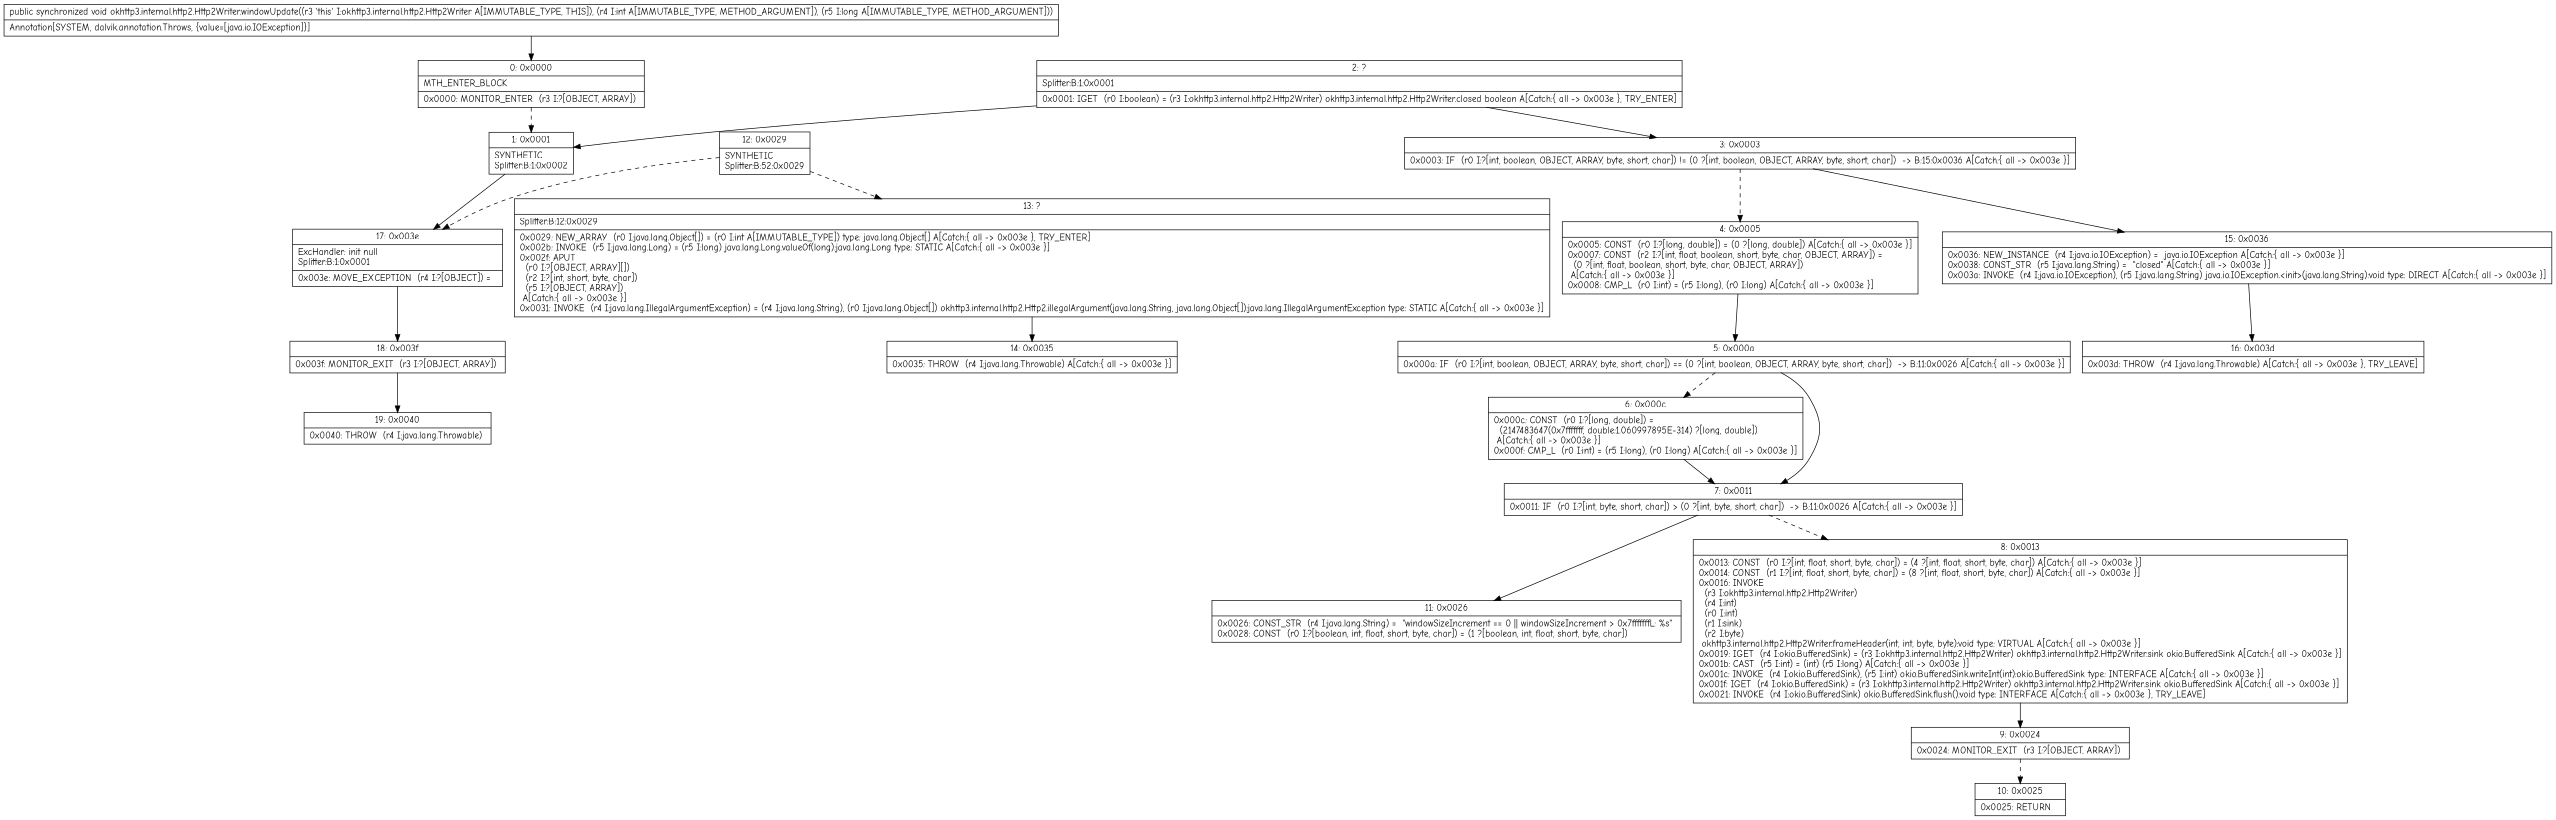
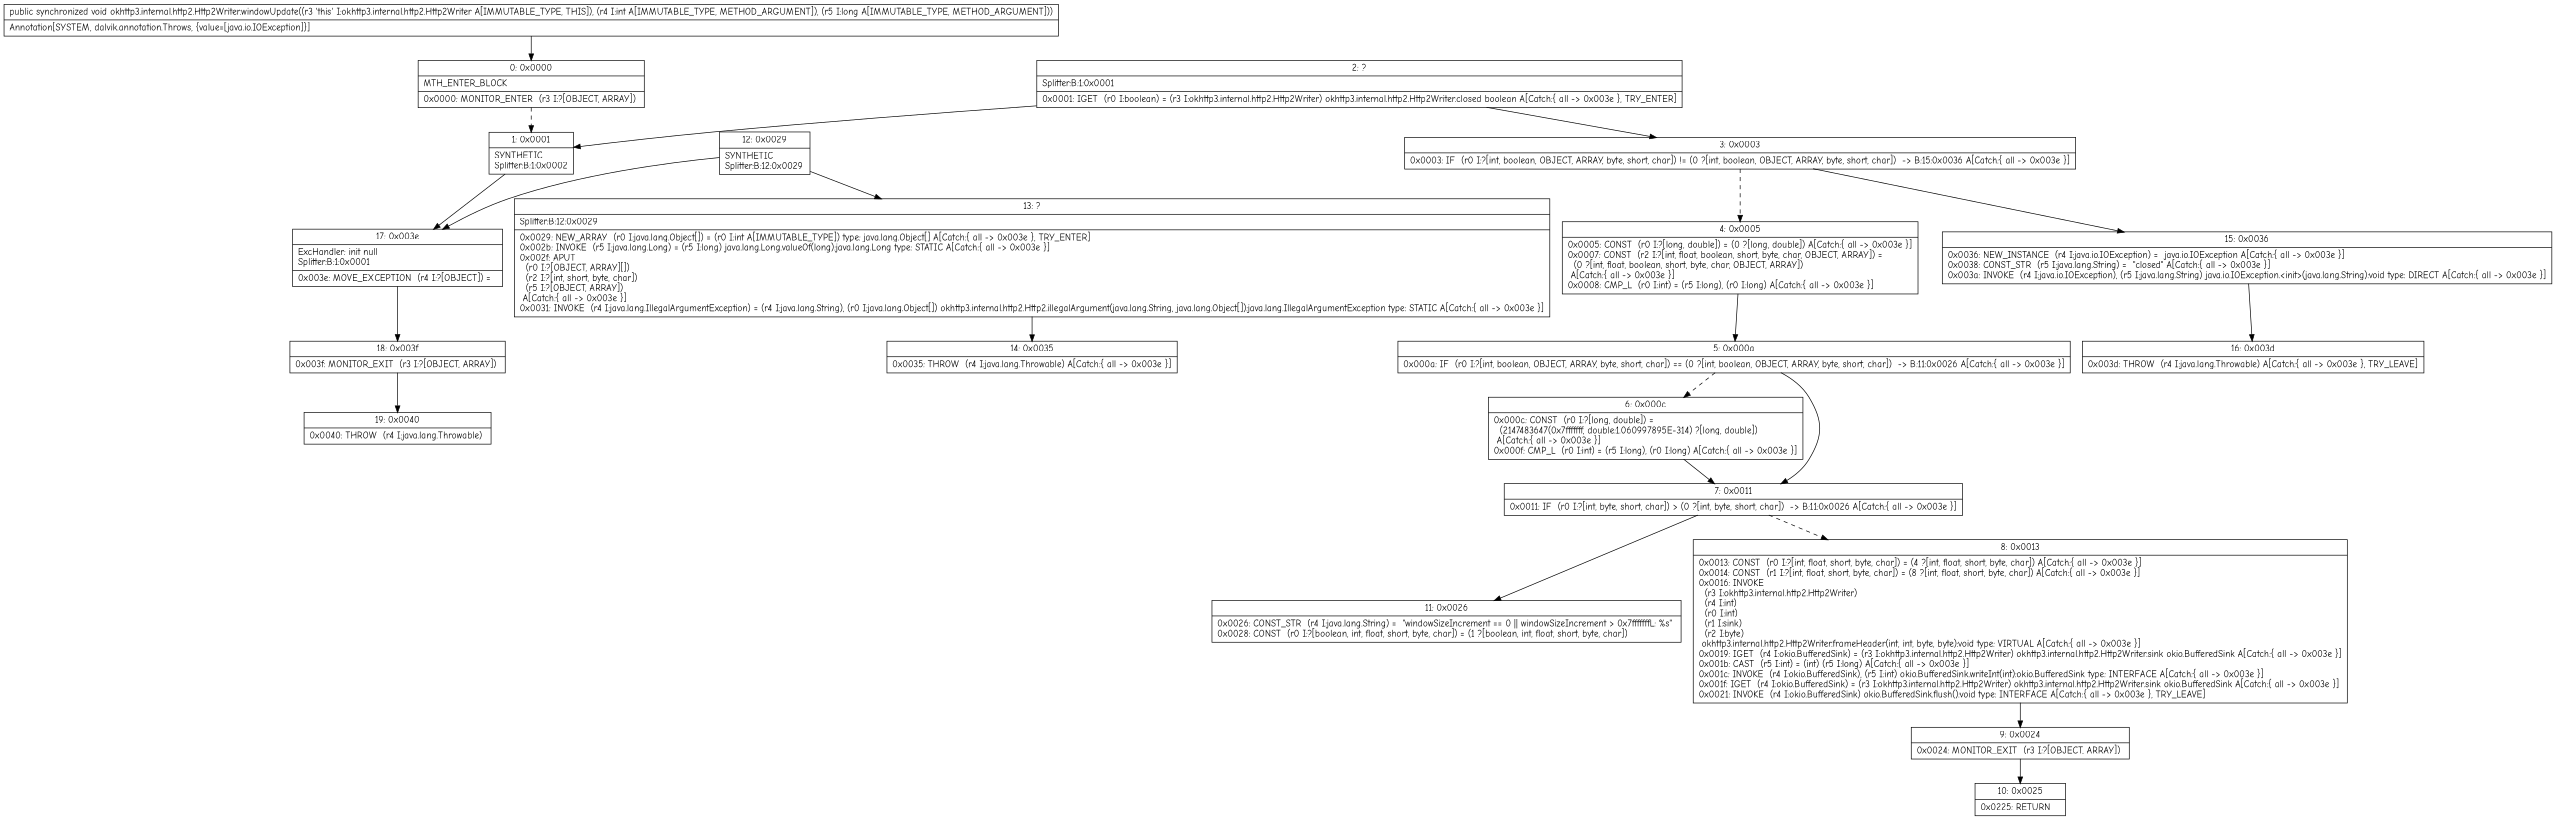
(765, 166) -> (764, 166)
(581, 179) -> (581, 179)
(843, 184) -> (843, 184)
(2020, 768) -> (2020, 768)
(2020, 807) -> (2020, 807)
